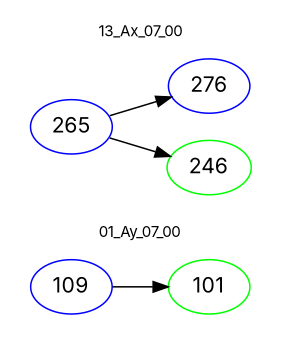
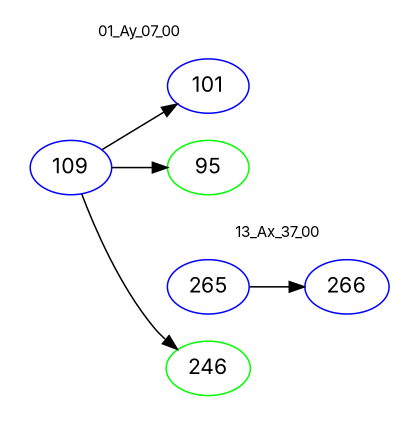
(141, 32) -> (278, 233)
(209, 86) -> (347, 287)
(133, 145) -> (117, 271)
none -> (208, 168)
(209, 287) -> (208, 86)
